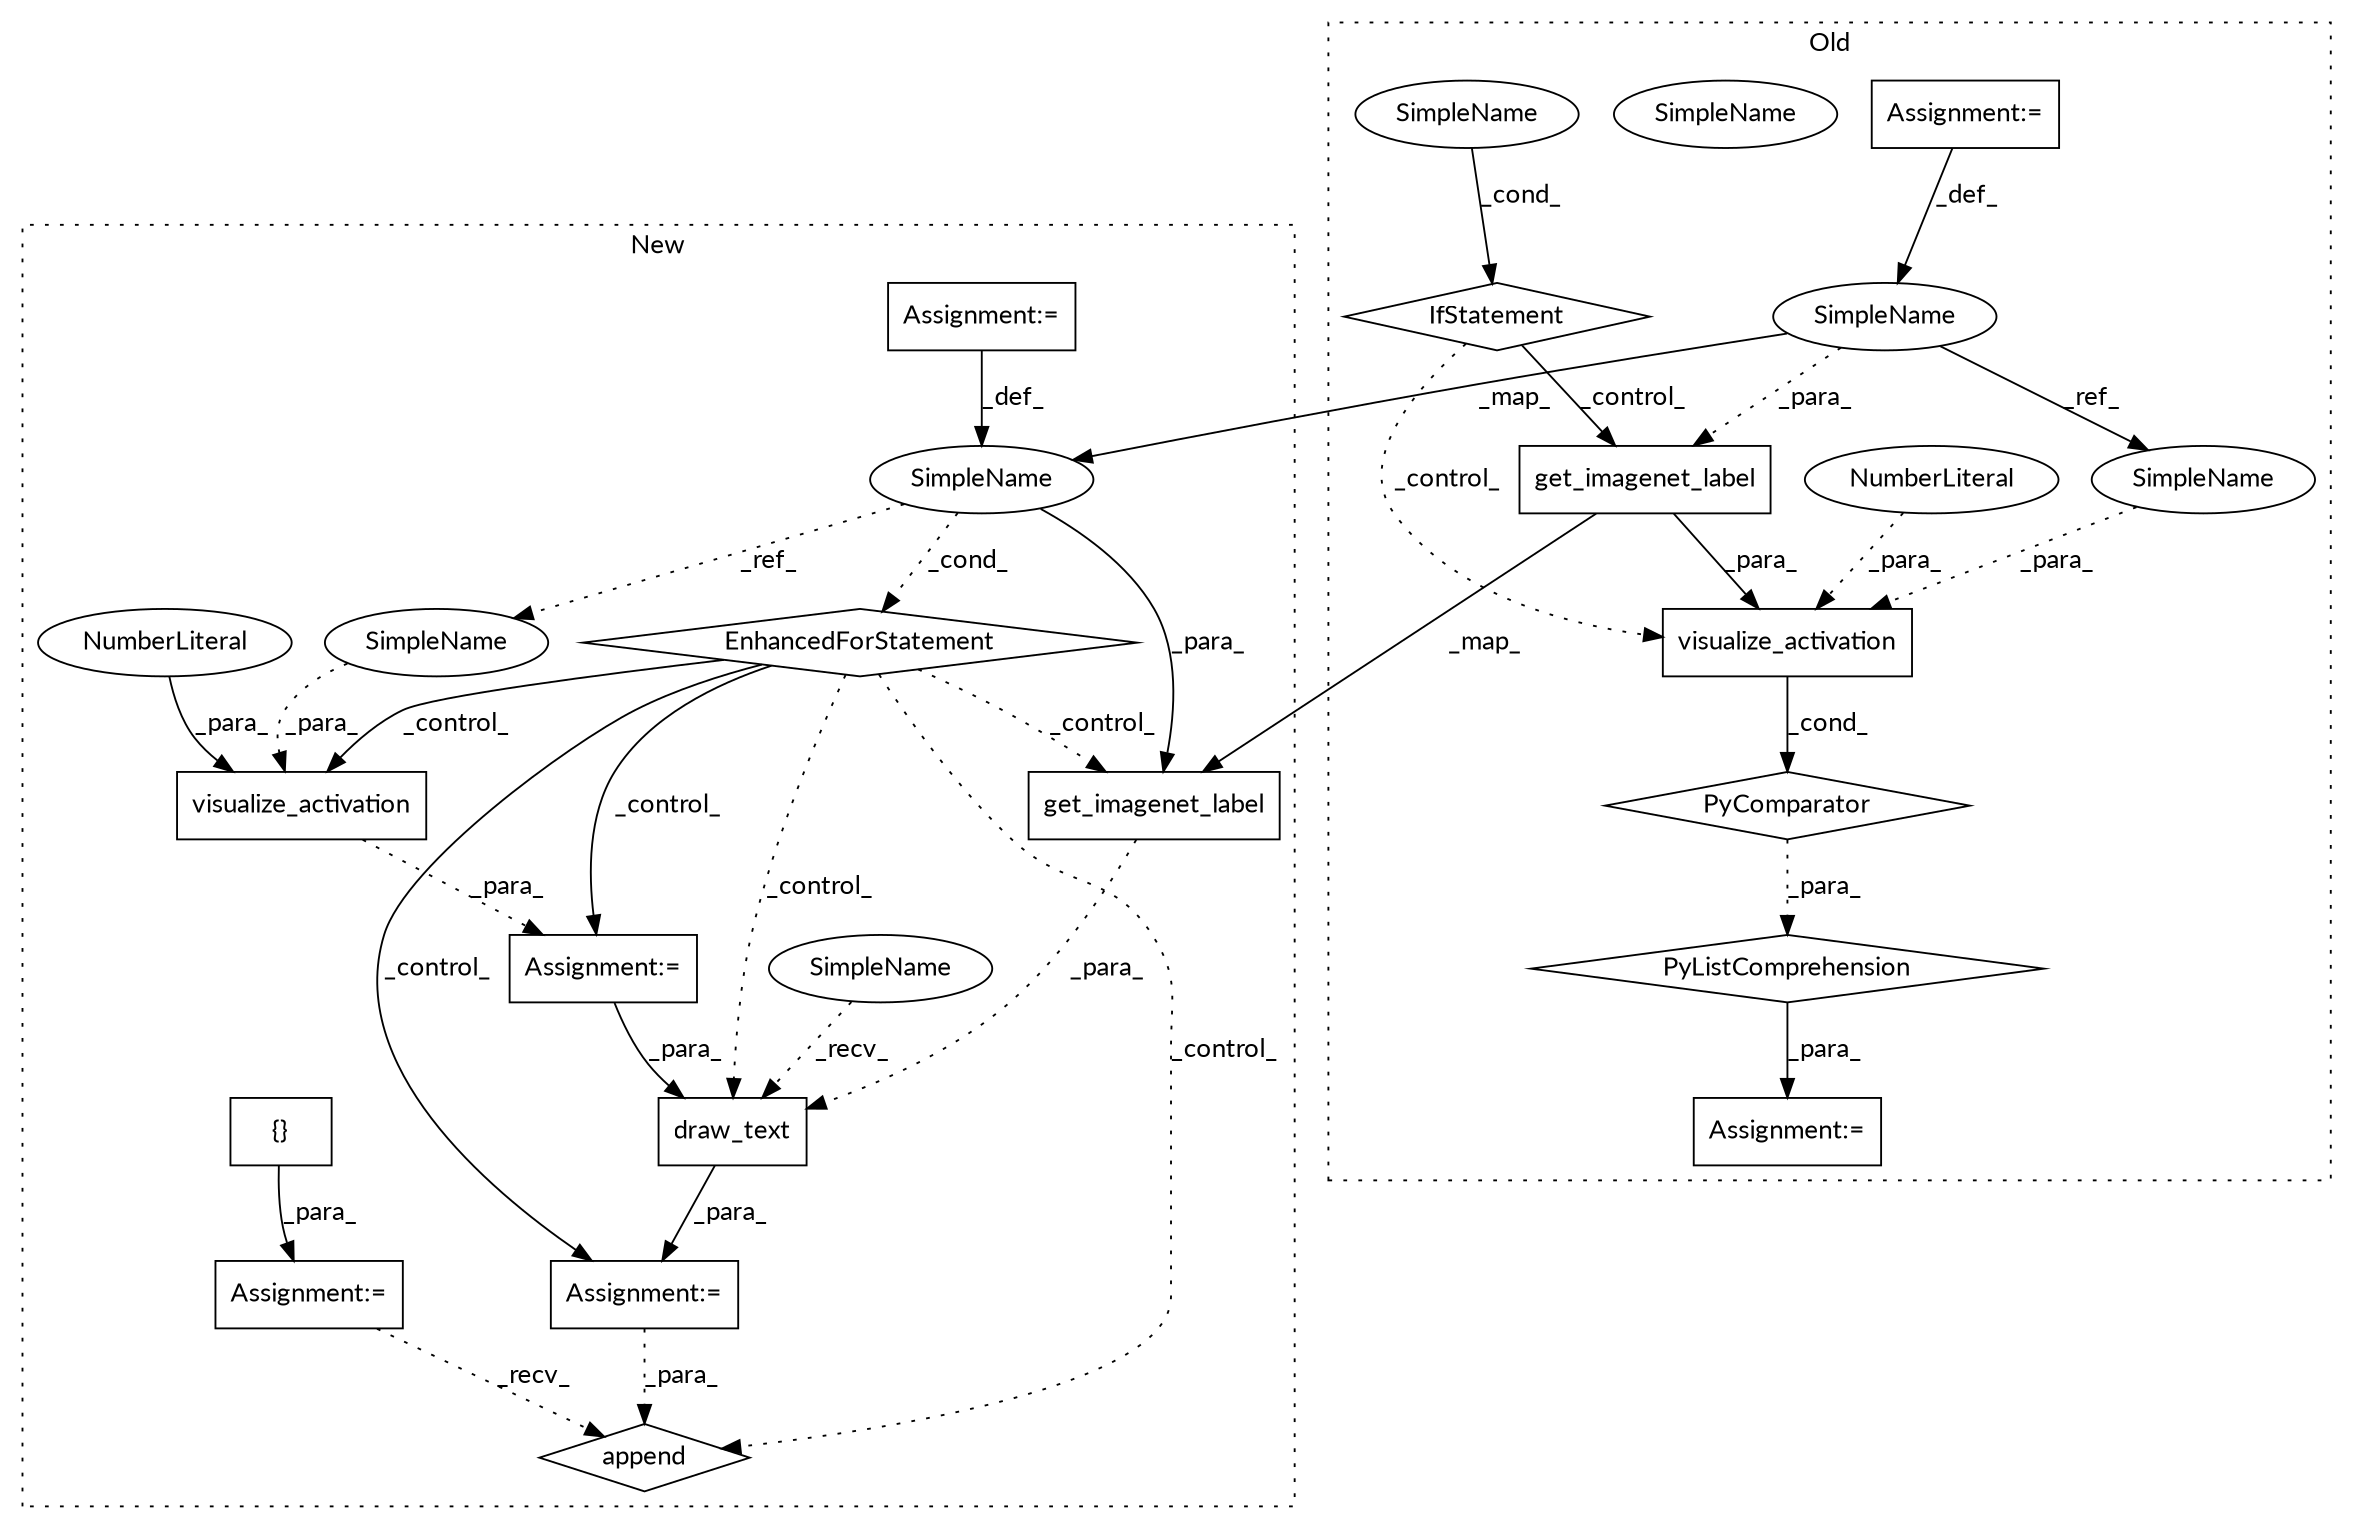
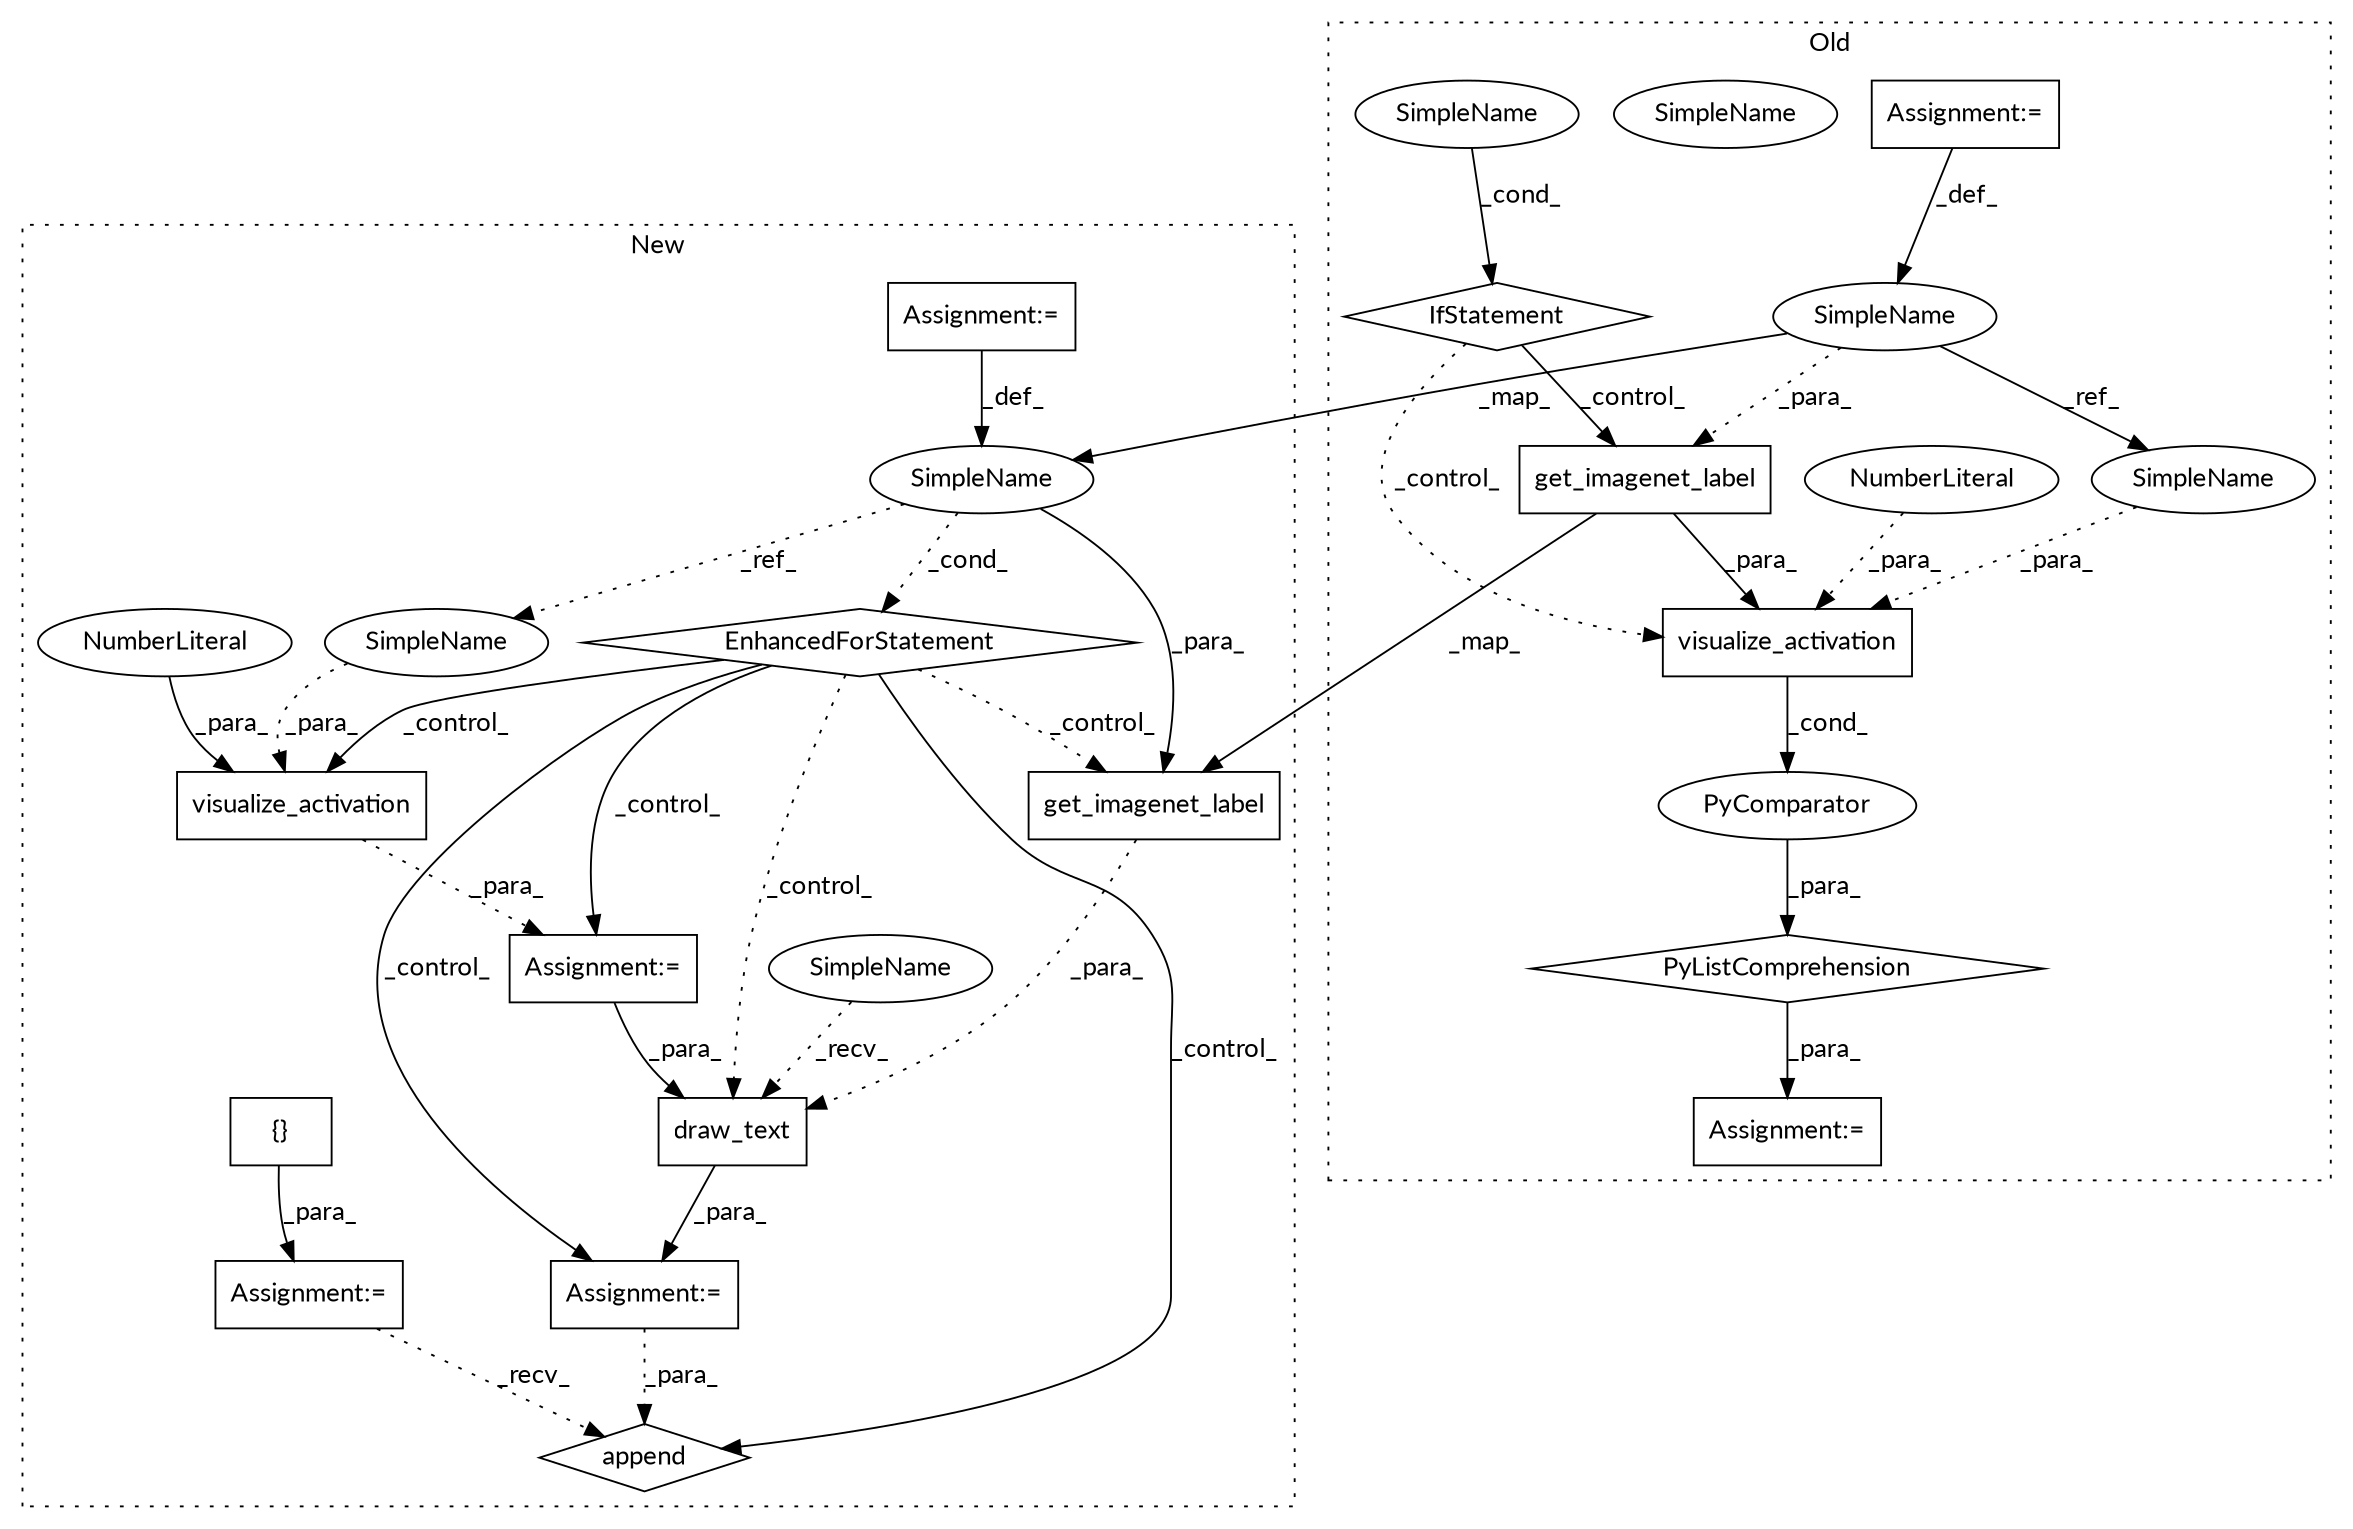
(1787, 806) -> (1787, 806)
(1787, 878) -> (1787, 878)
(1171, 1159) -> (1171, 1159)
